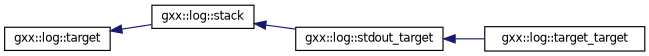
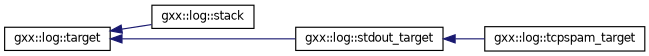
(281, 27) -> (209, 39)
(565, 39) -> (565, 39)
